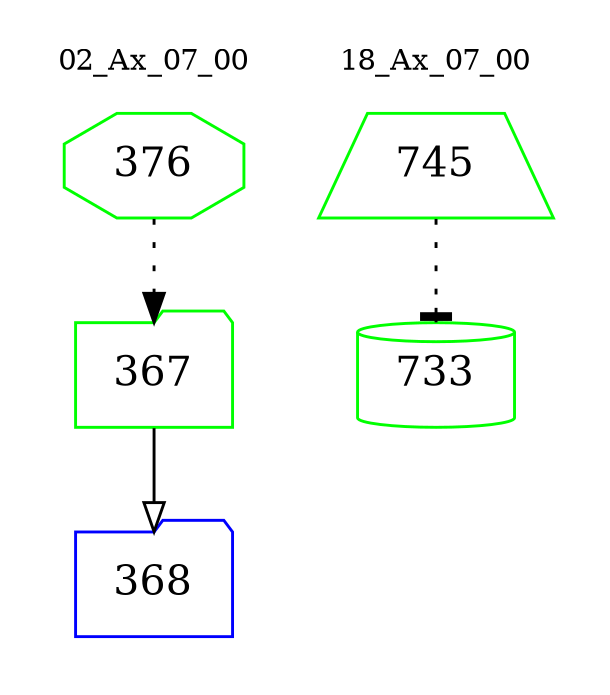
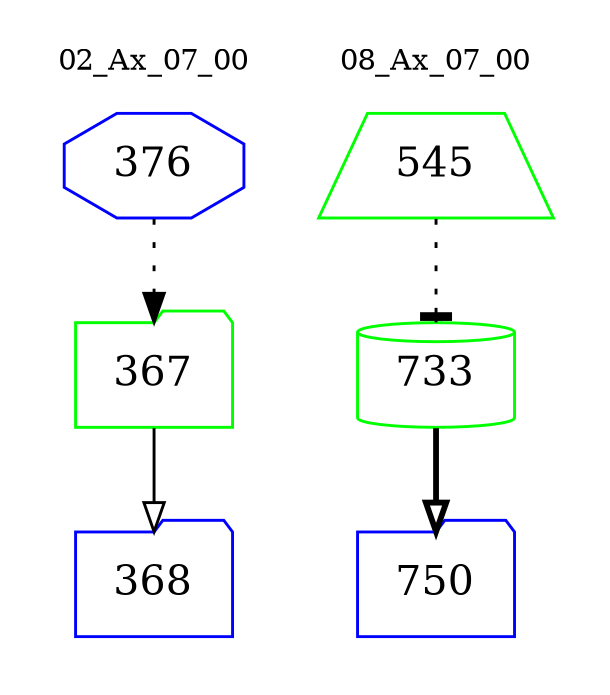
(436, 62) -> (436, 62)
(154, 166) -> (154, 166)
(436, 166) -> (436, 166)
none -> (436, 584)
